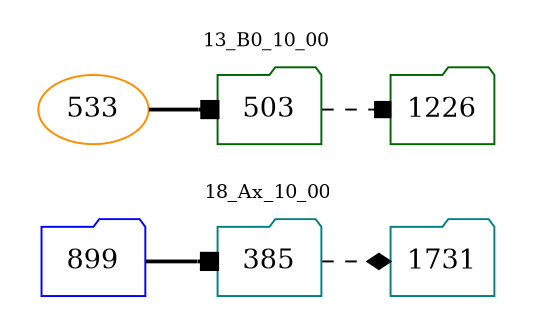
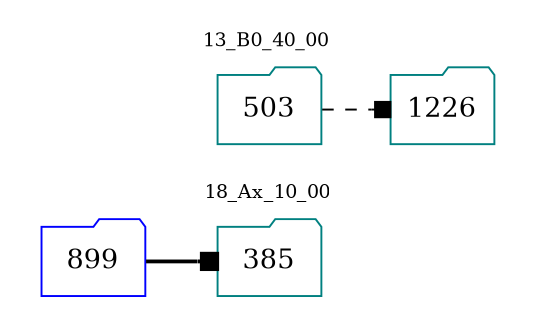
(266, 41) -> (266, 41)
(93, 110) -> none
(269, 110) -> (269, 110)
(442, 110) -> (442, 110)
(442, 261) -> none
